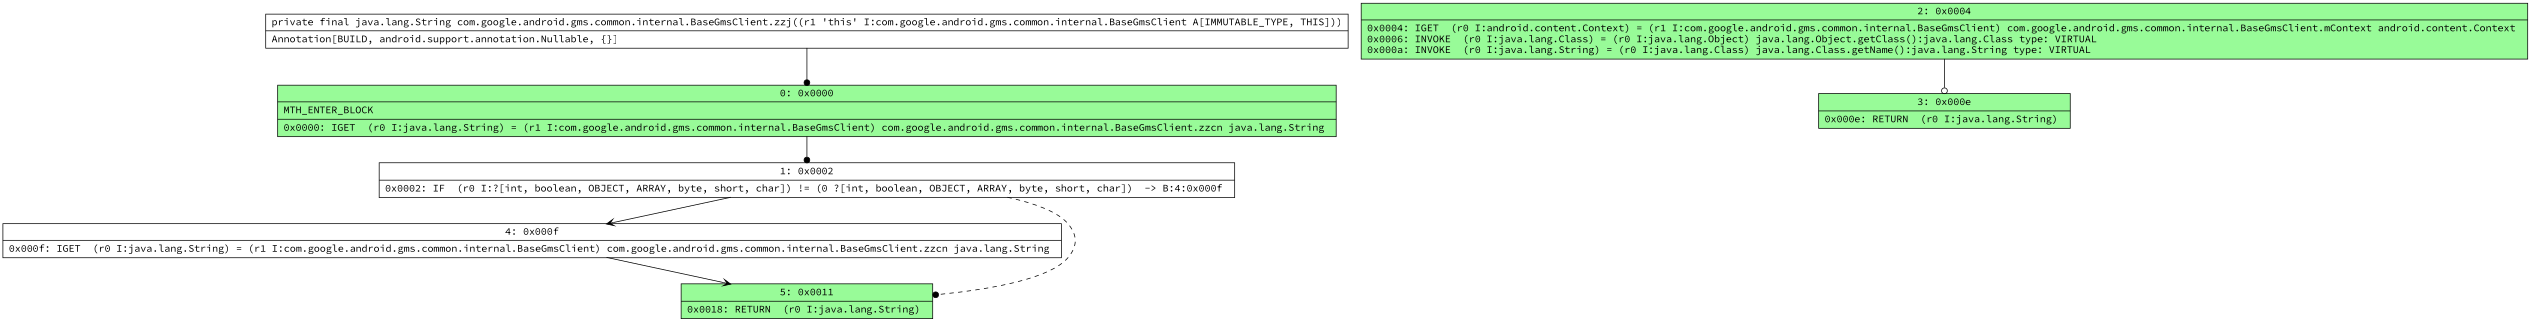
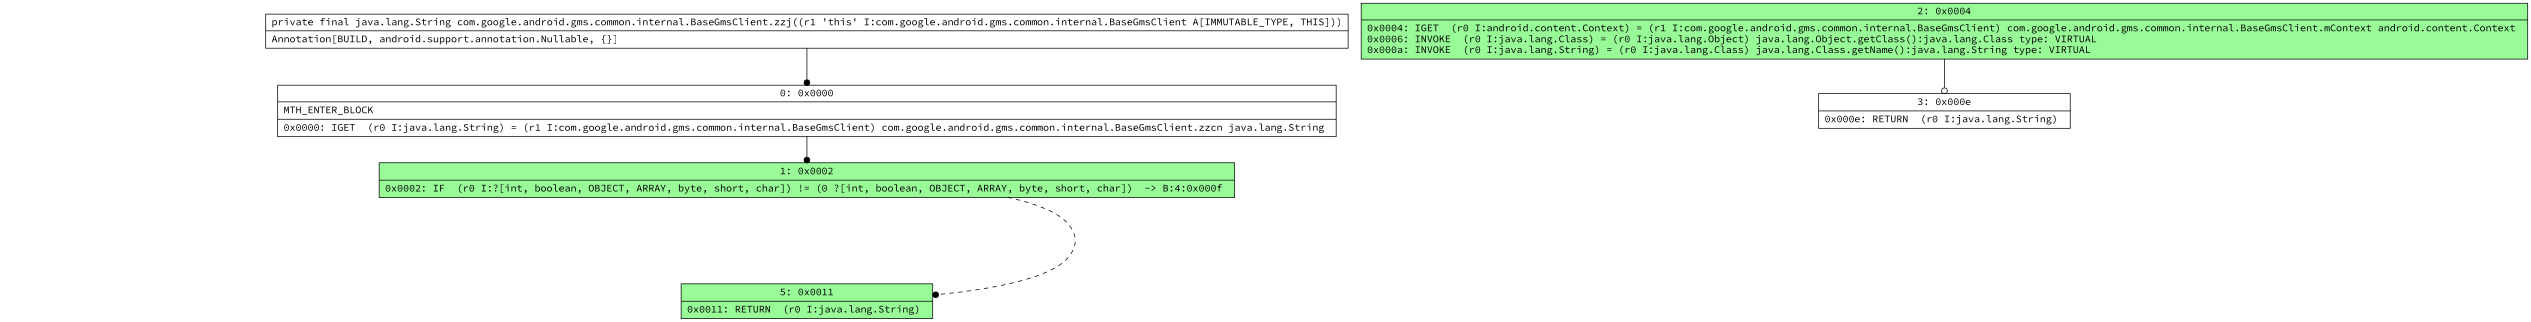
(807, 111) -> (807, 111)
(1944, 111) -> (1944, 111)
(807, 180) -> (807, 180)
(532, 241) -> none
(807, 310) -> (807, 310)
